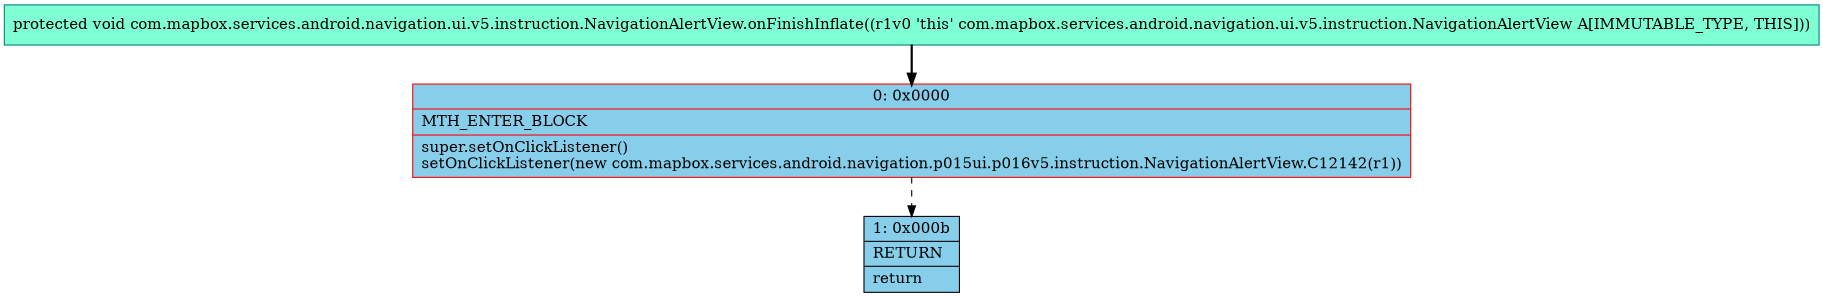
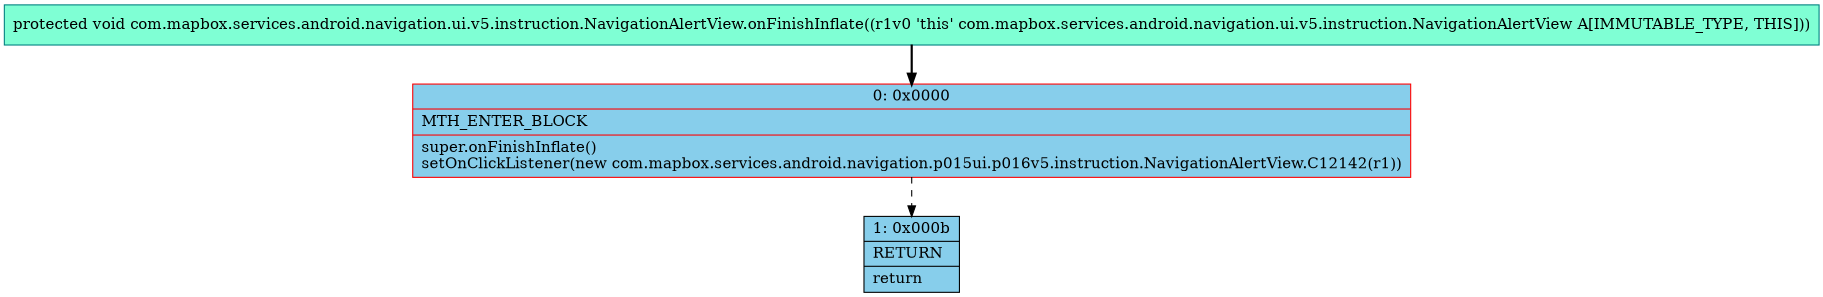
(525, 148) -> (509, 148)
